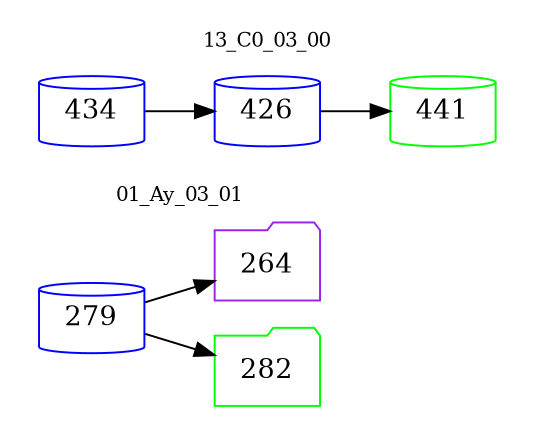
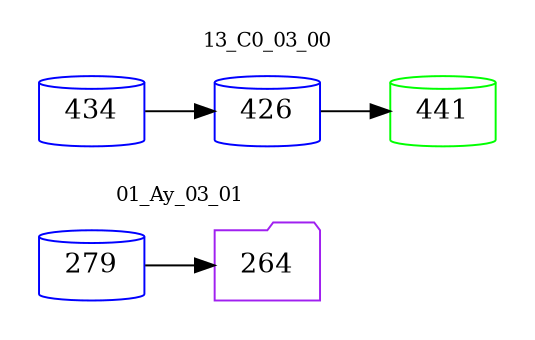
(267, 371) -> none
